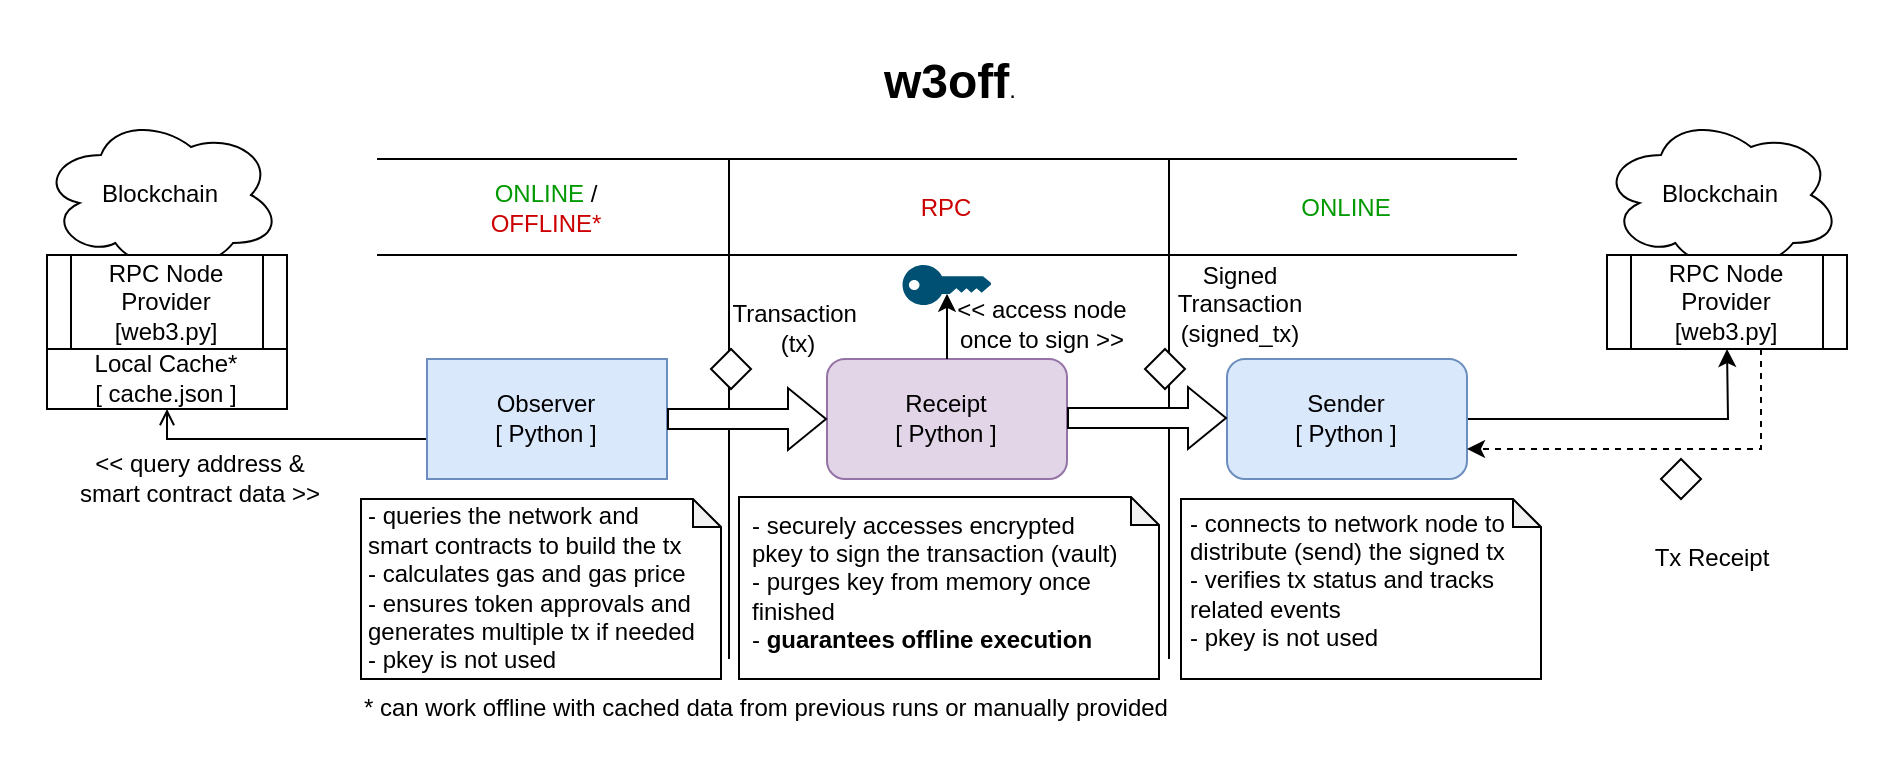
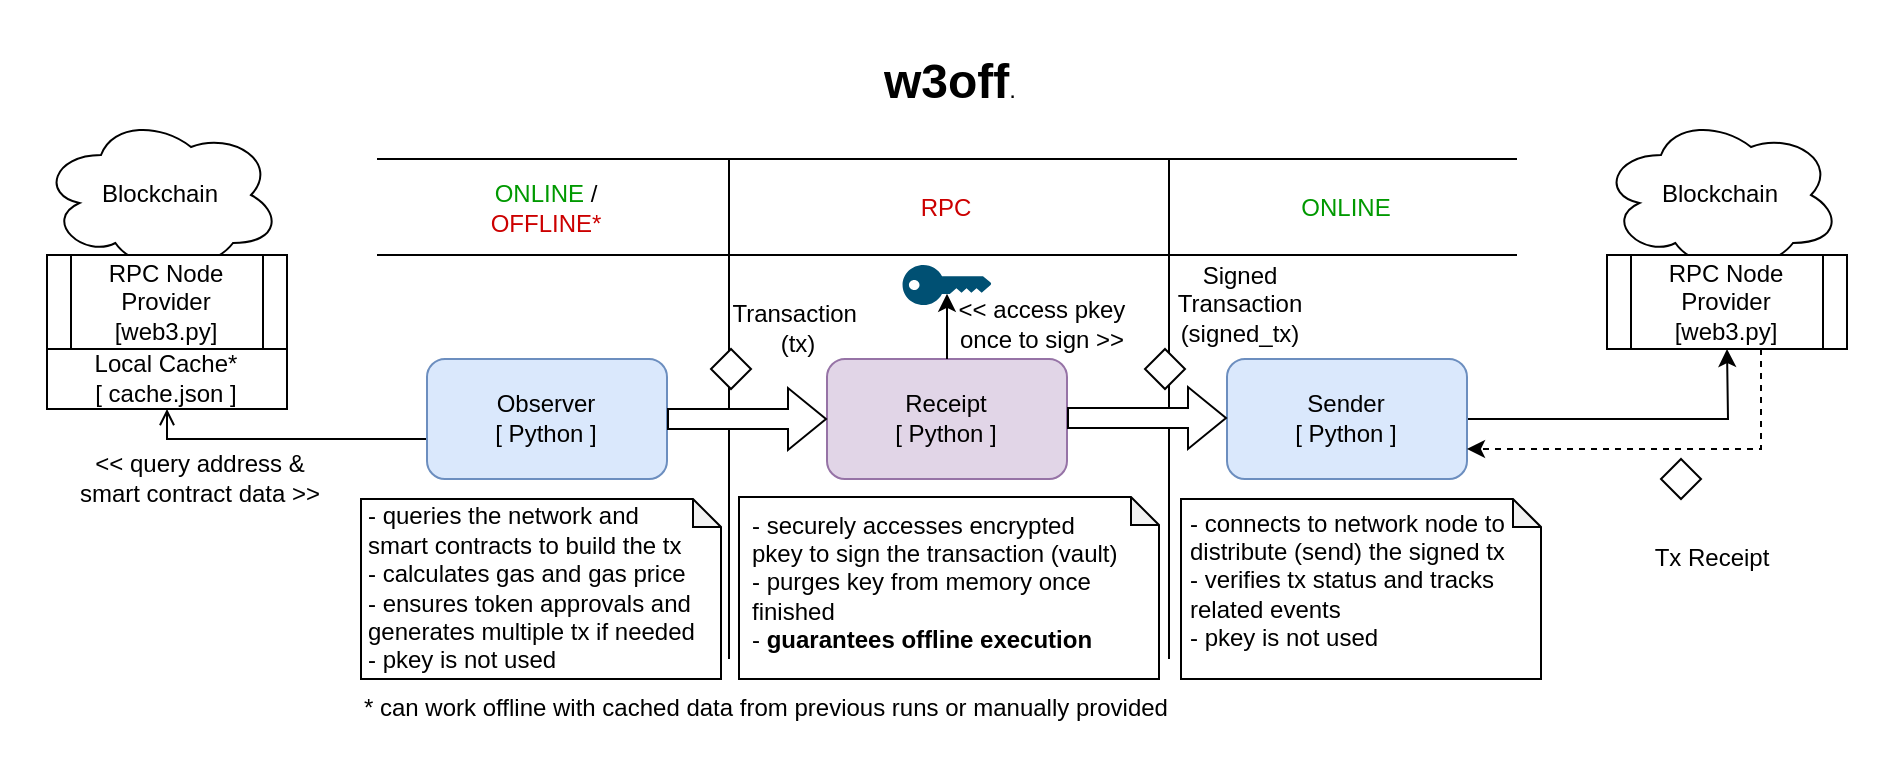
(1043, 325) -> (1043, 325)
(547, 419) -> (547, 419)
